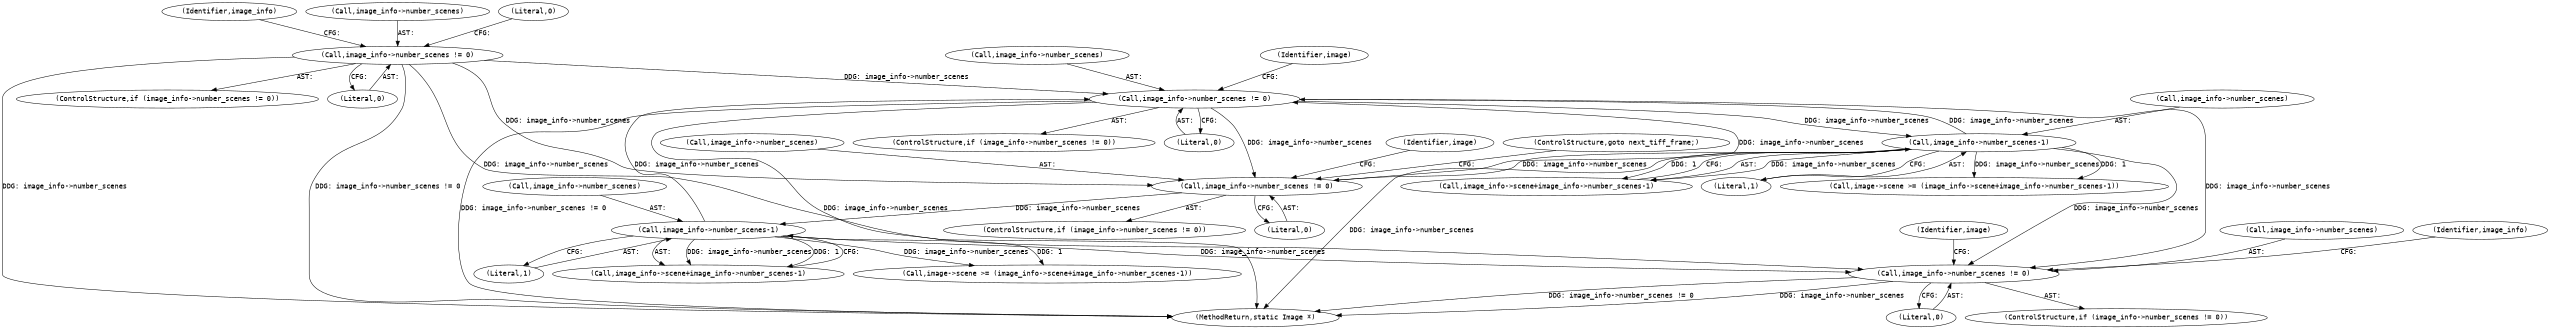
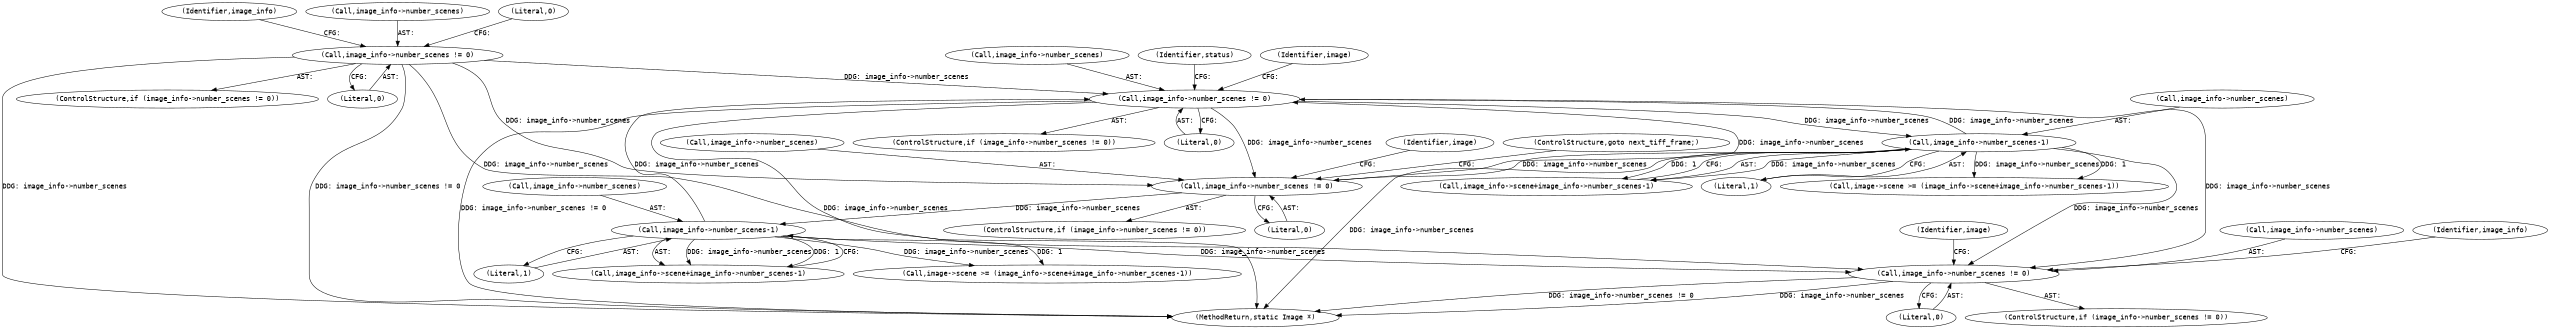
none -> (1195, 55)
